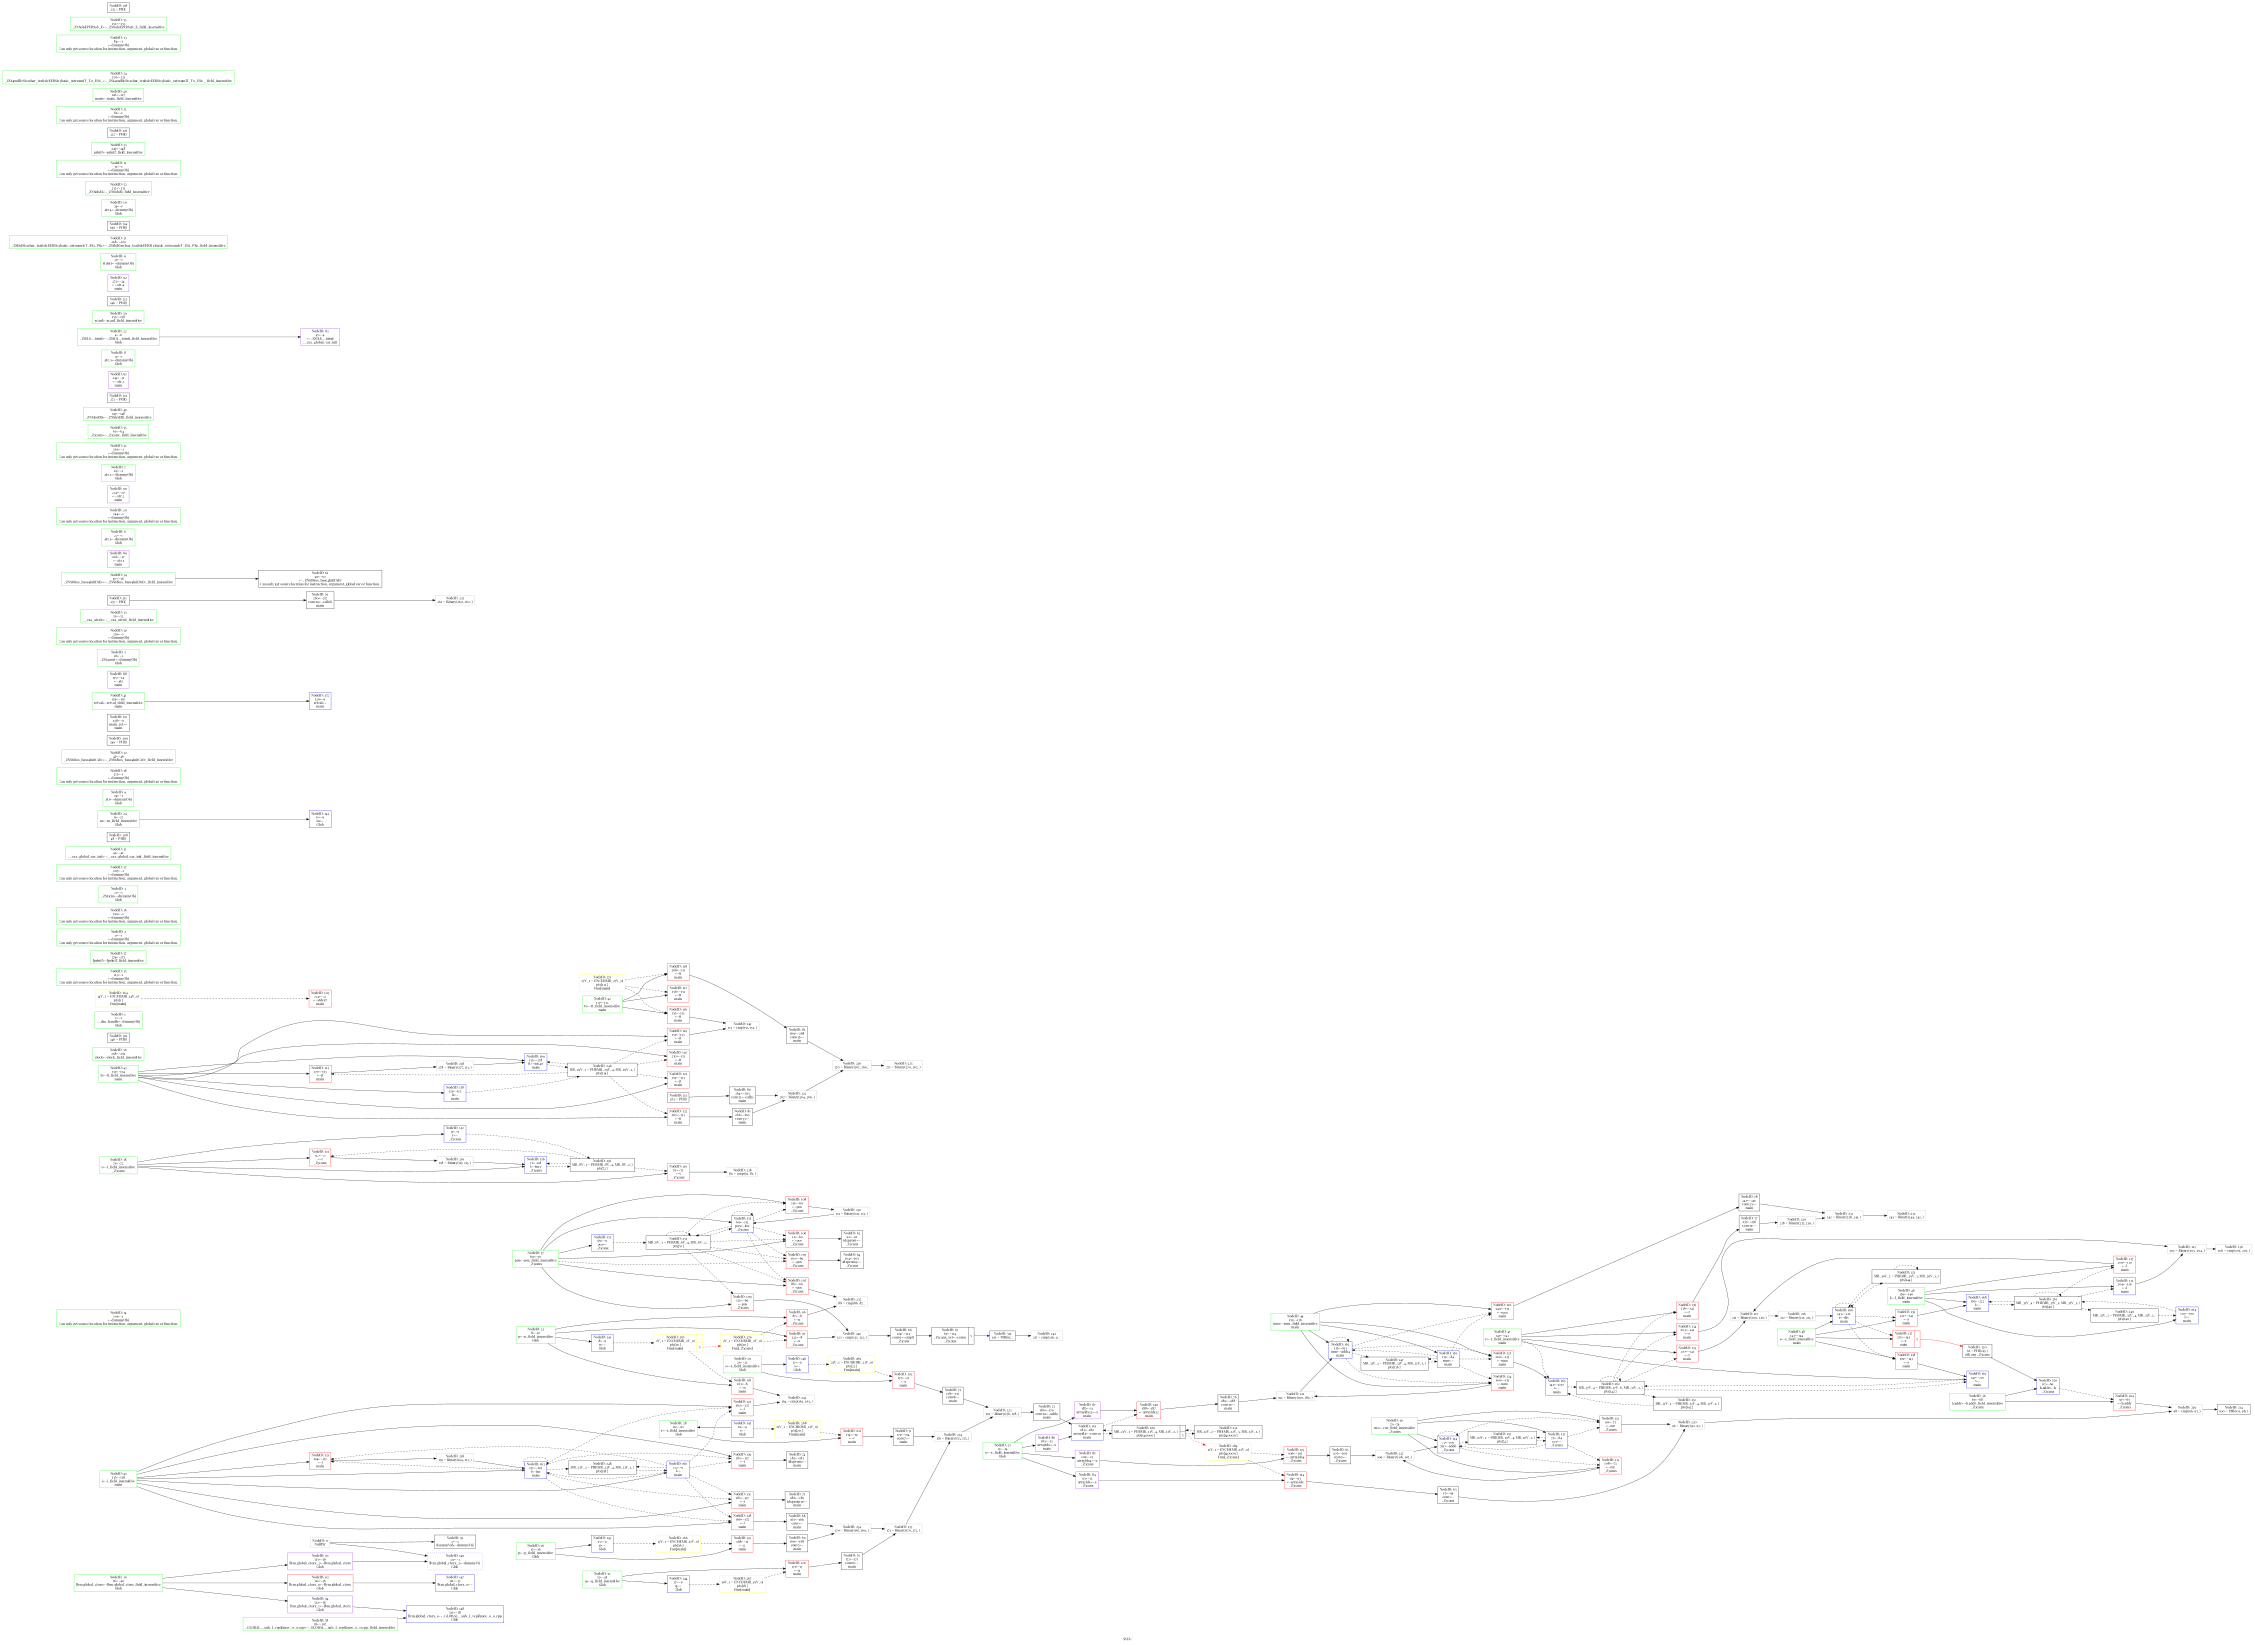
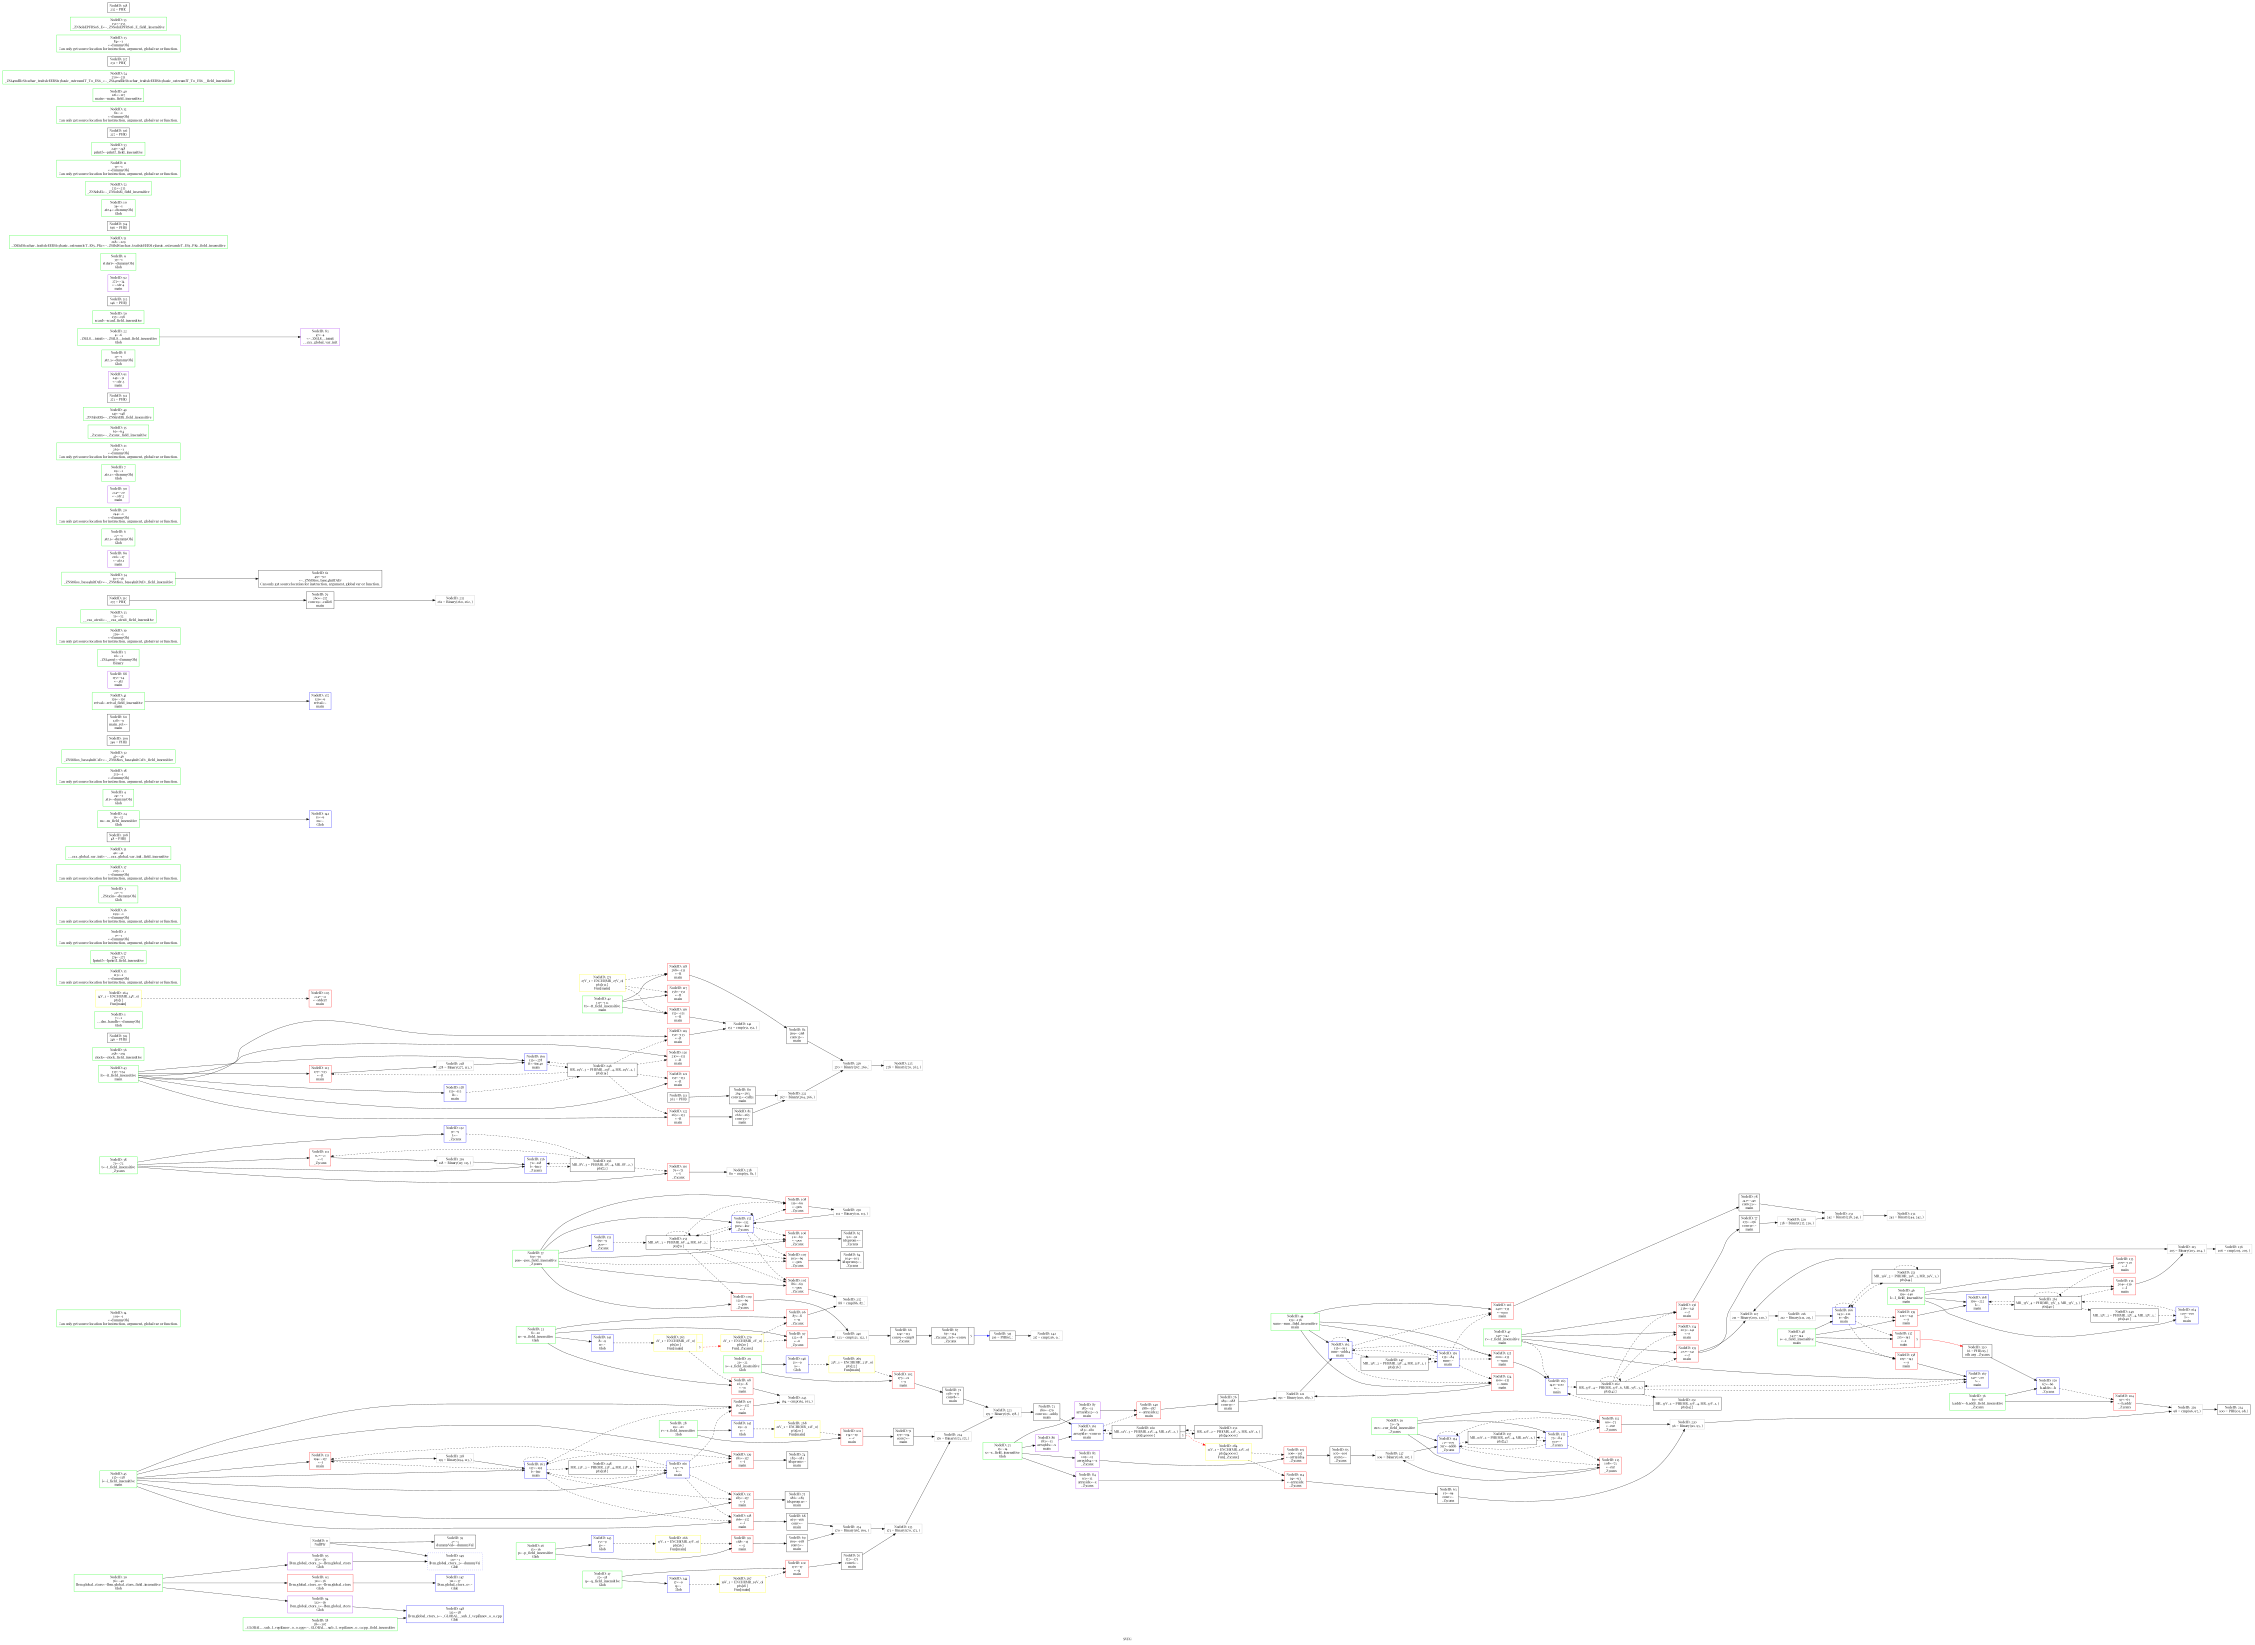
none -> (118, 61)
(118, 663) -> (118, 663)
(903, 1067) -> (903, 1067)
(1894, 1240) -> (1902, 1249)
(2125, 1286) -> (2125, 1286)
(716, 1427) -> (712, 1431)
